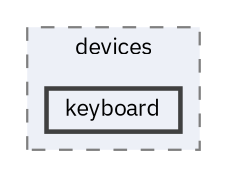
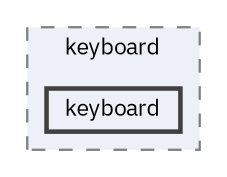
(113, 49) -> (113, 49)
